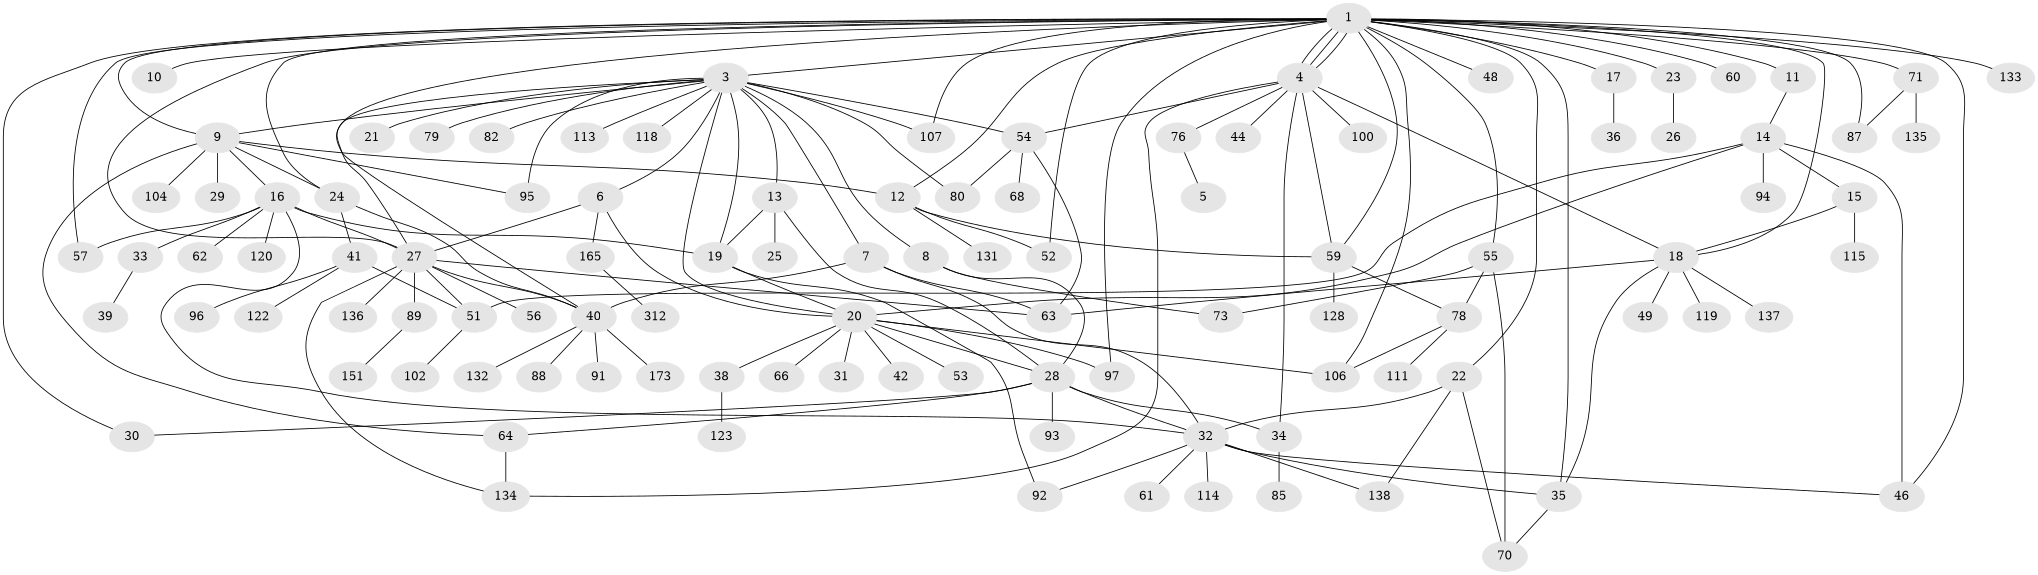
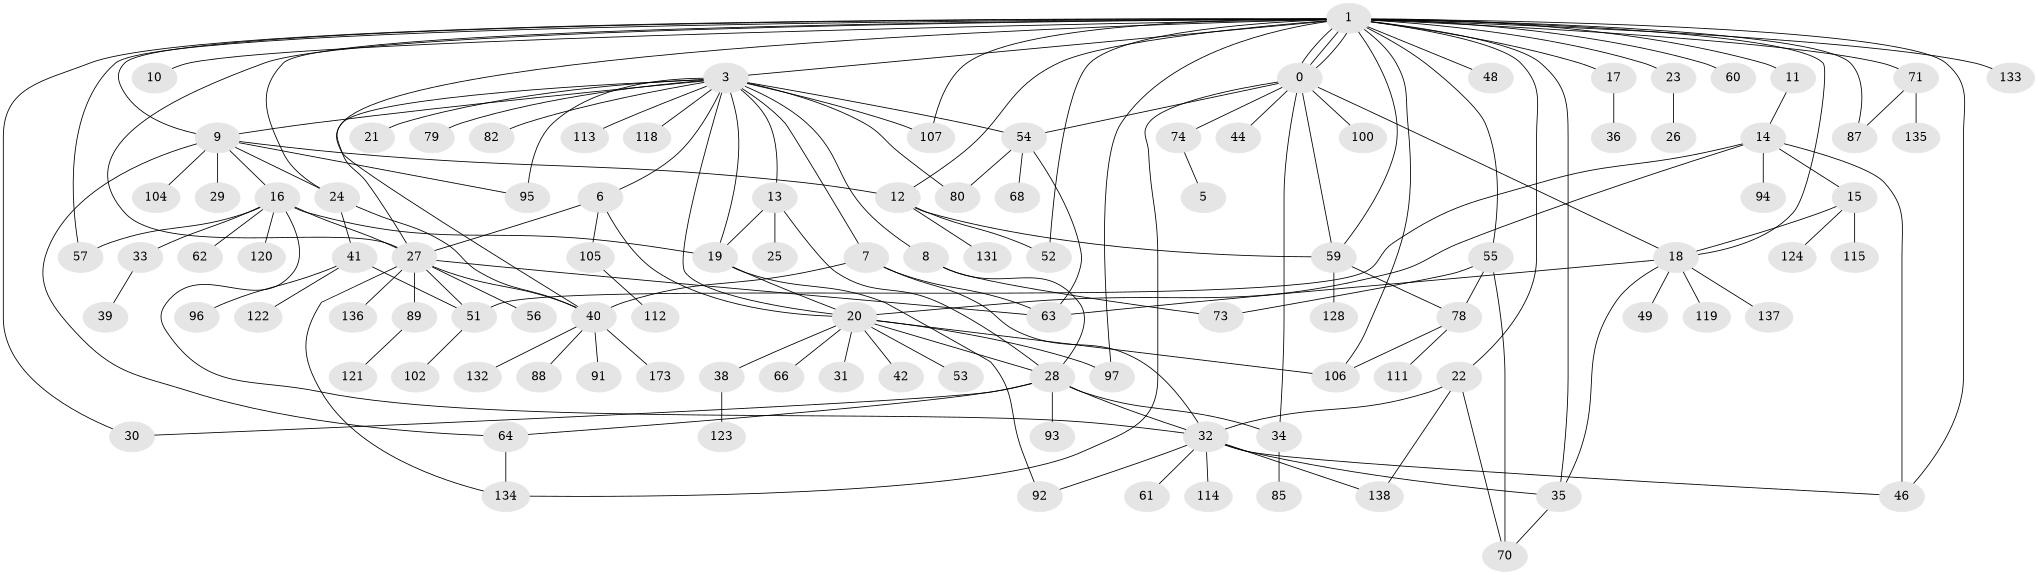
(1300, 78) -> (1300, 78)
(1179, 138) -> (1179, 138)
(591, 257) -> (591, 257)
none -> (1792, 257)
(655, 317) -> (655, 317)
(353, 377) -> (353, 377)
